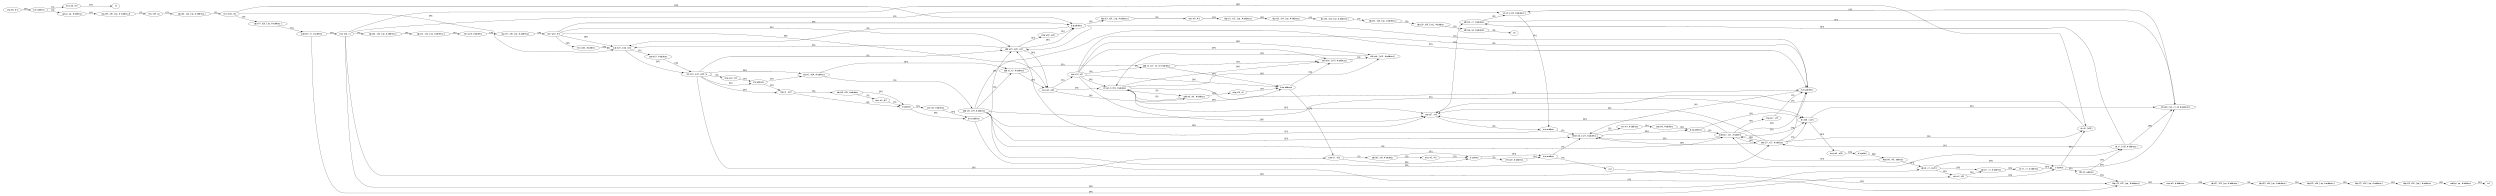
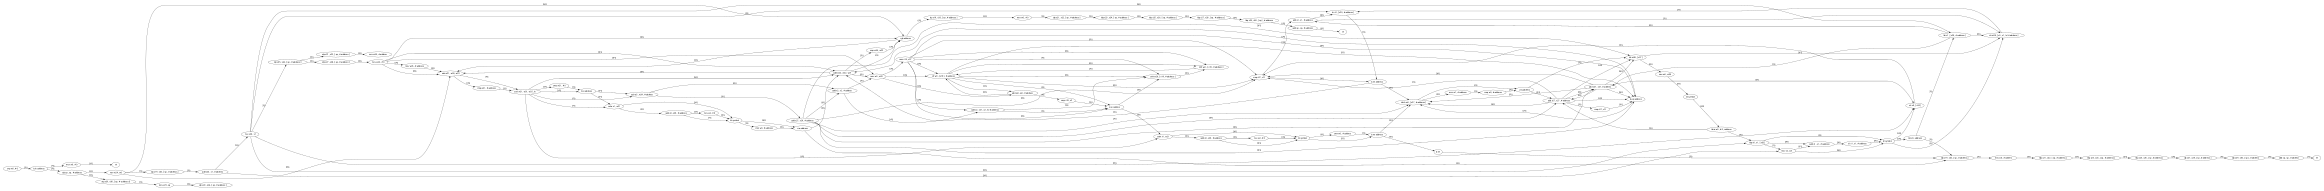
(215, 14) -> (96, 173)
(491, 34) -> (311, 62)
